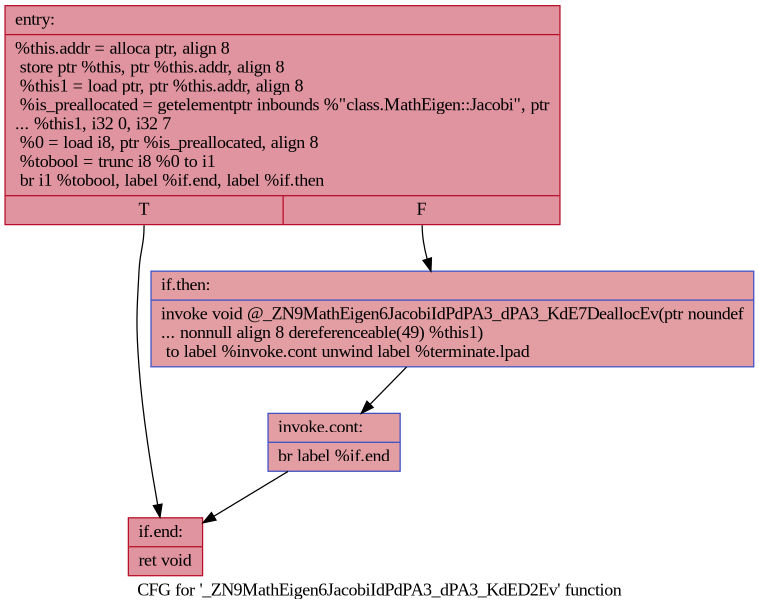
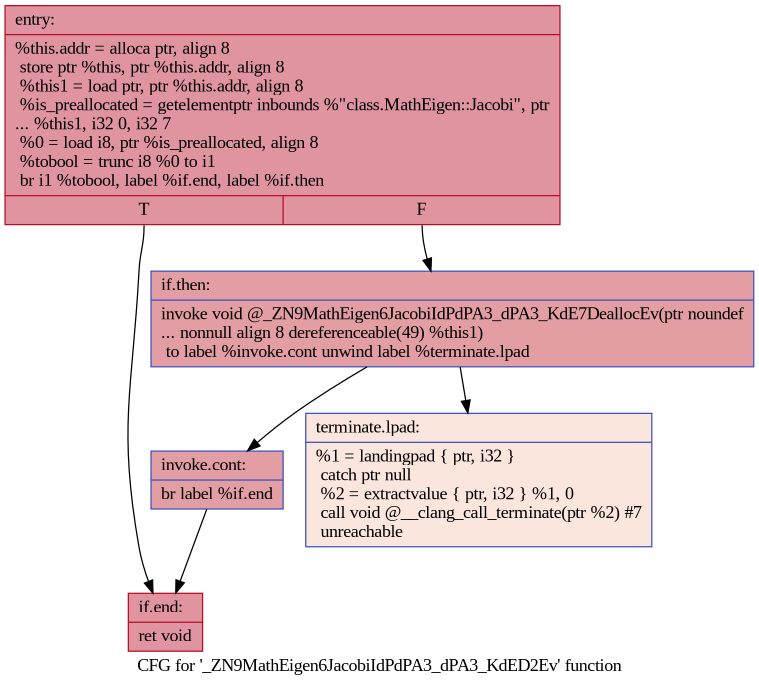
none -> (479, 480)
